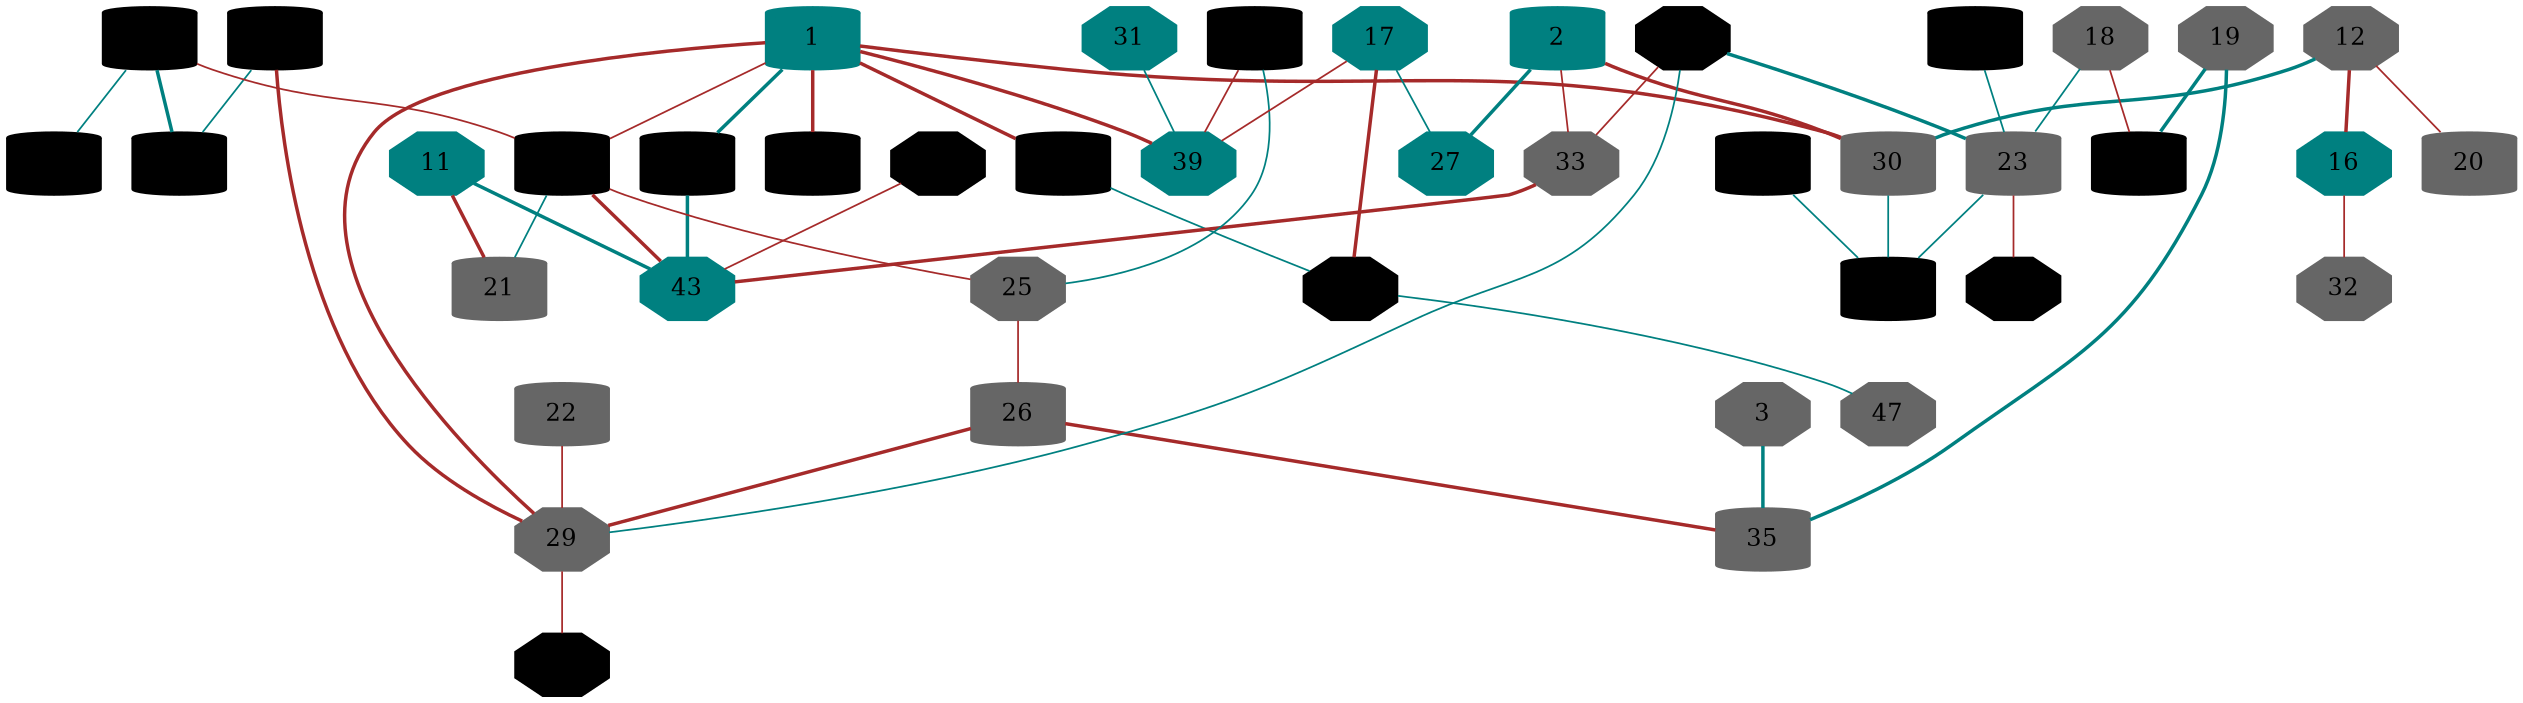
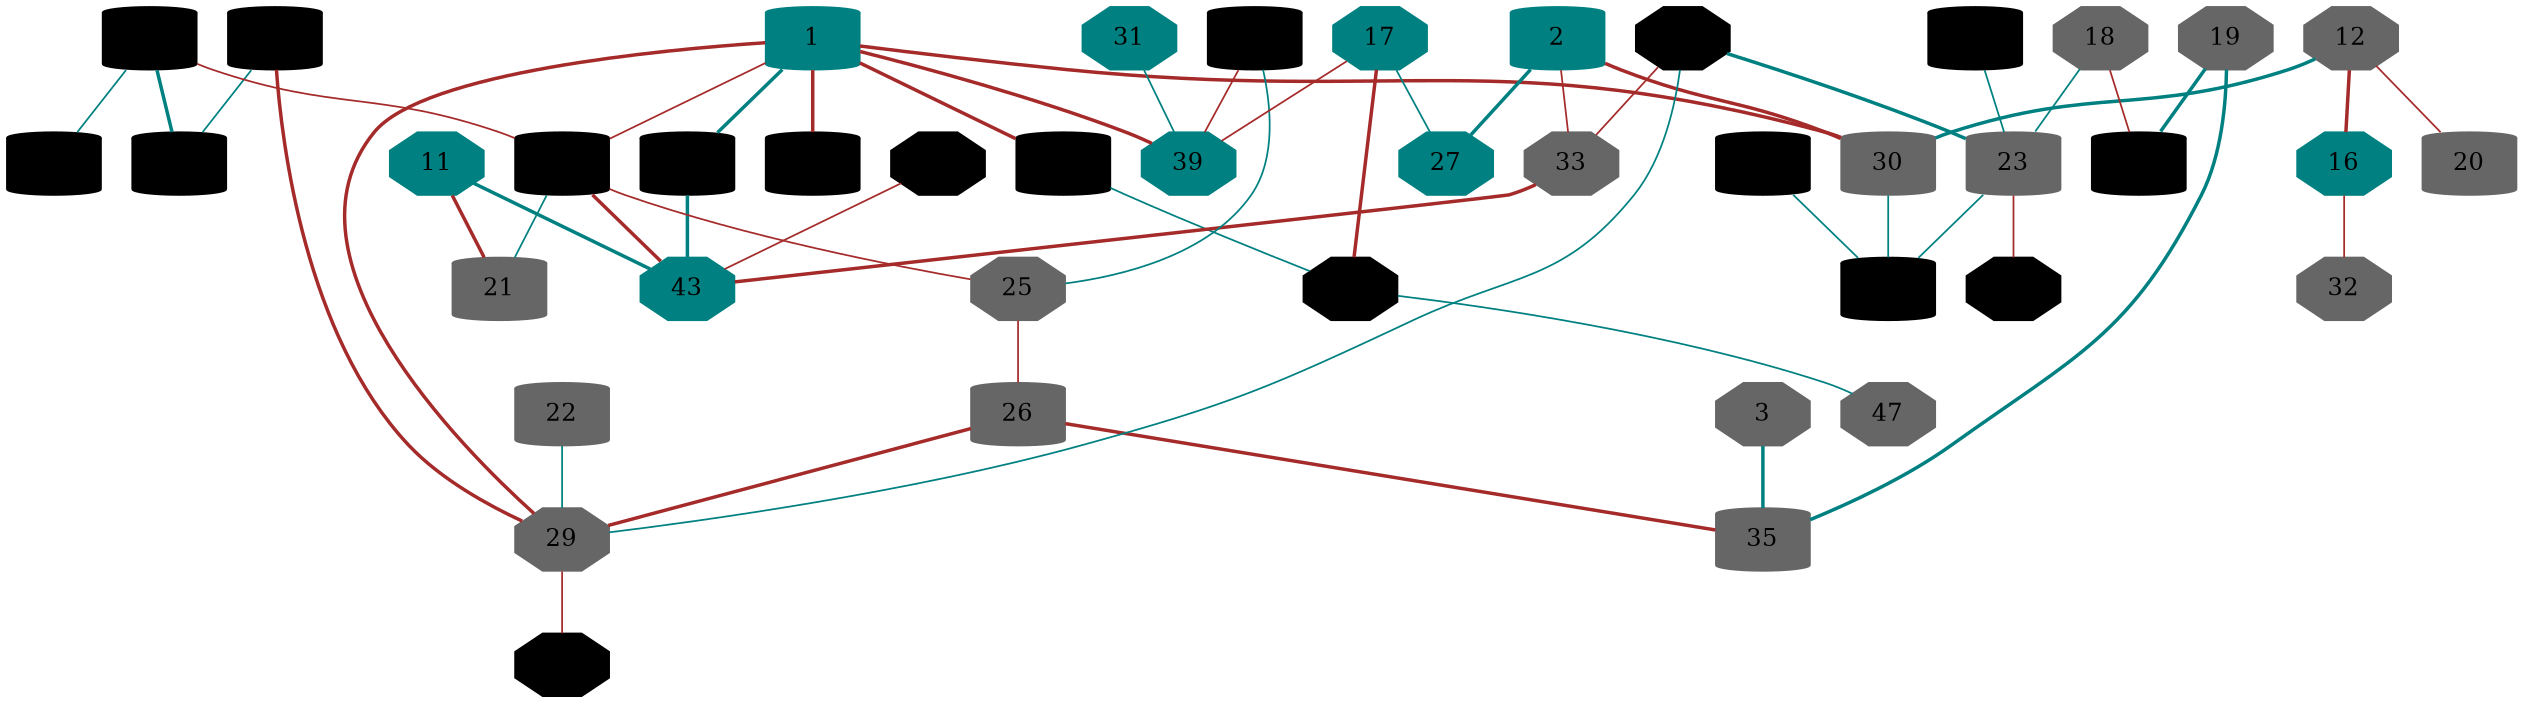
(562, 477) -> (562, 477)
